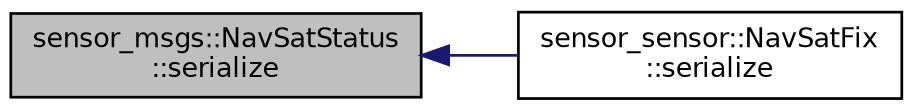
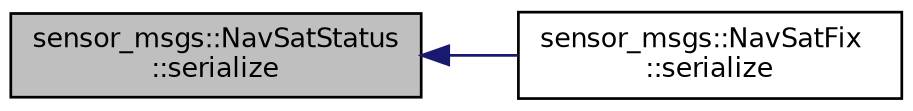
(710, 55) -> (710, 55)
